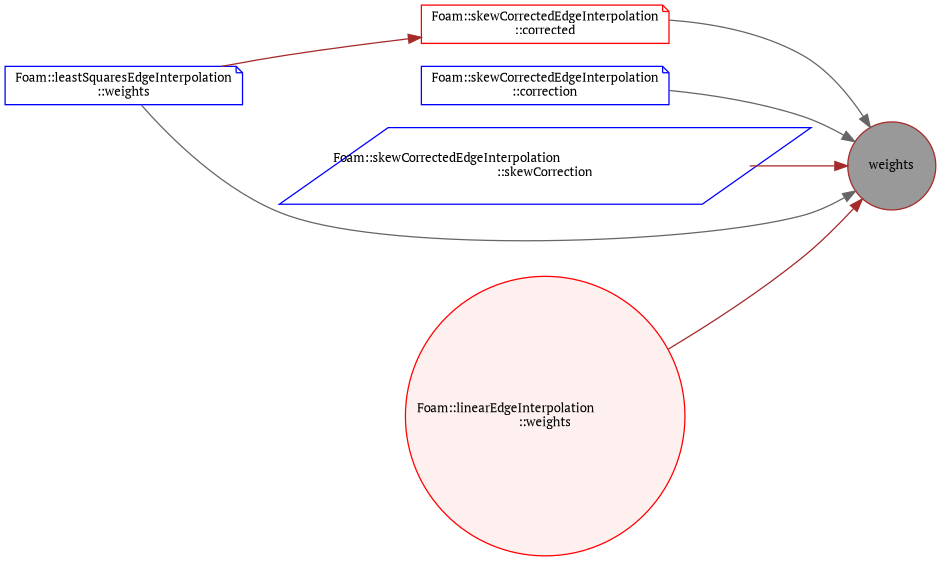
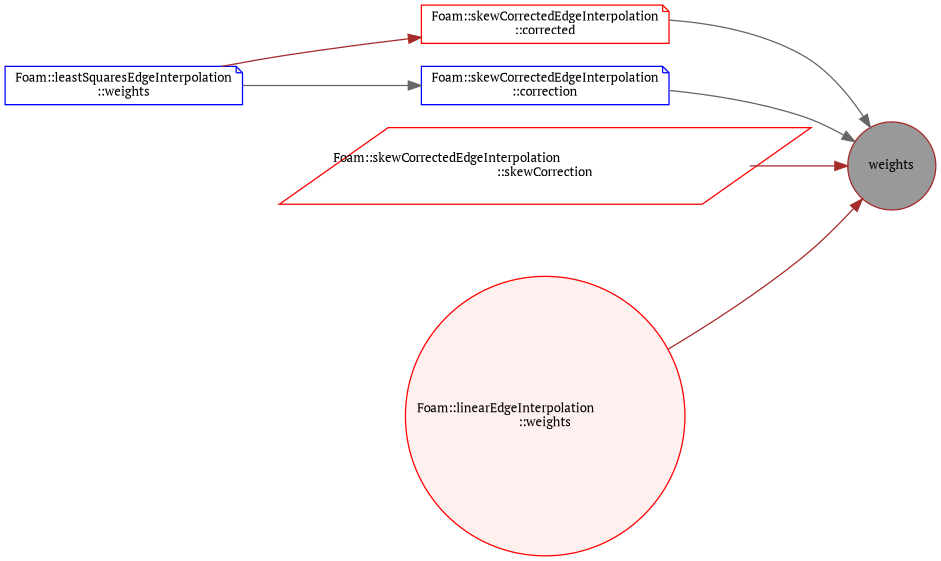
(545, 166) -> (545, 166)
(475, 240) -> (325, 86)
